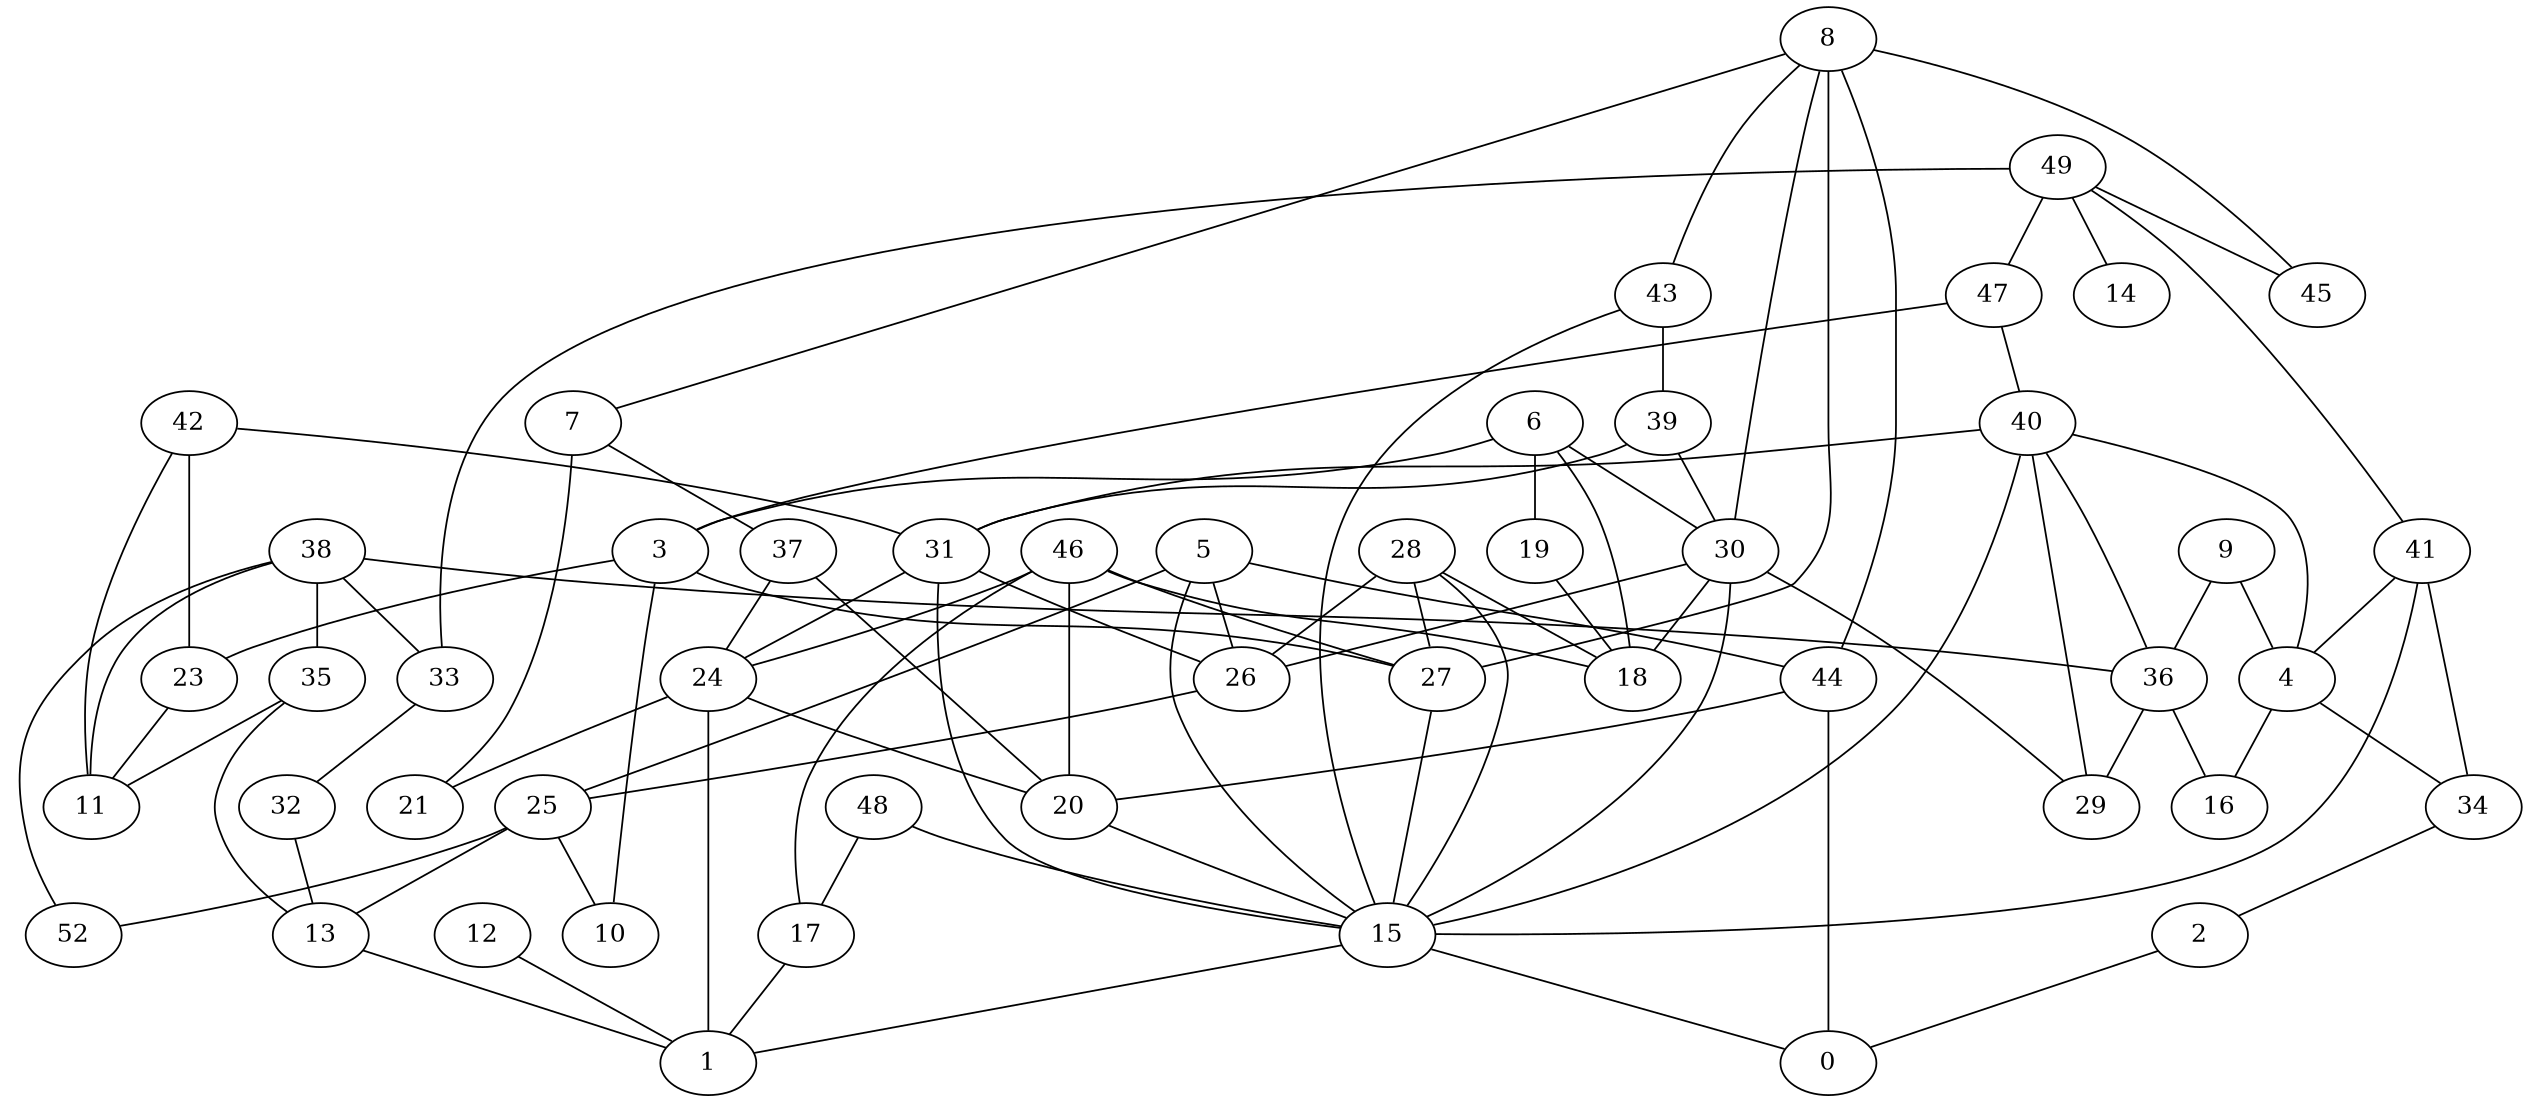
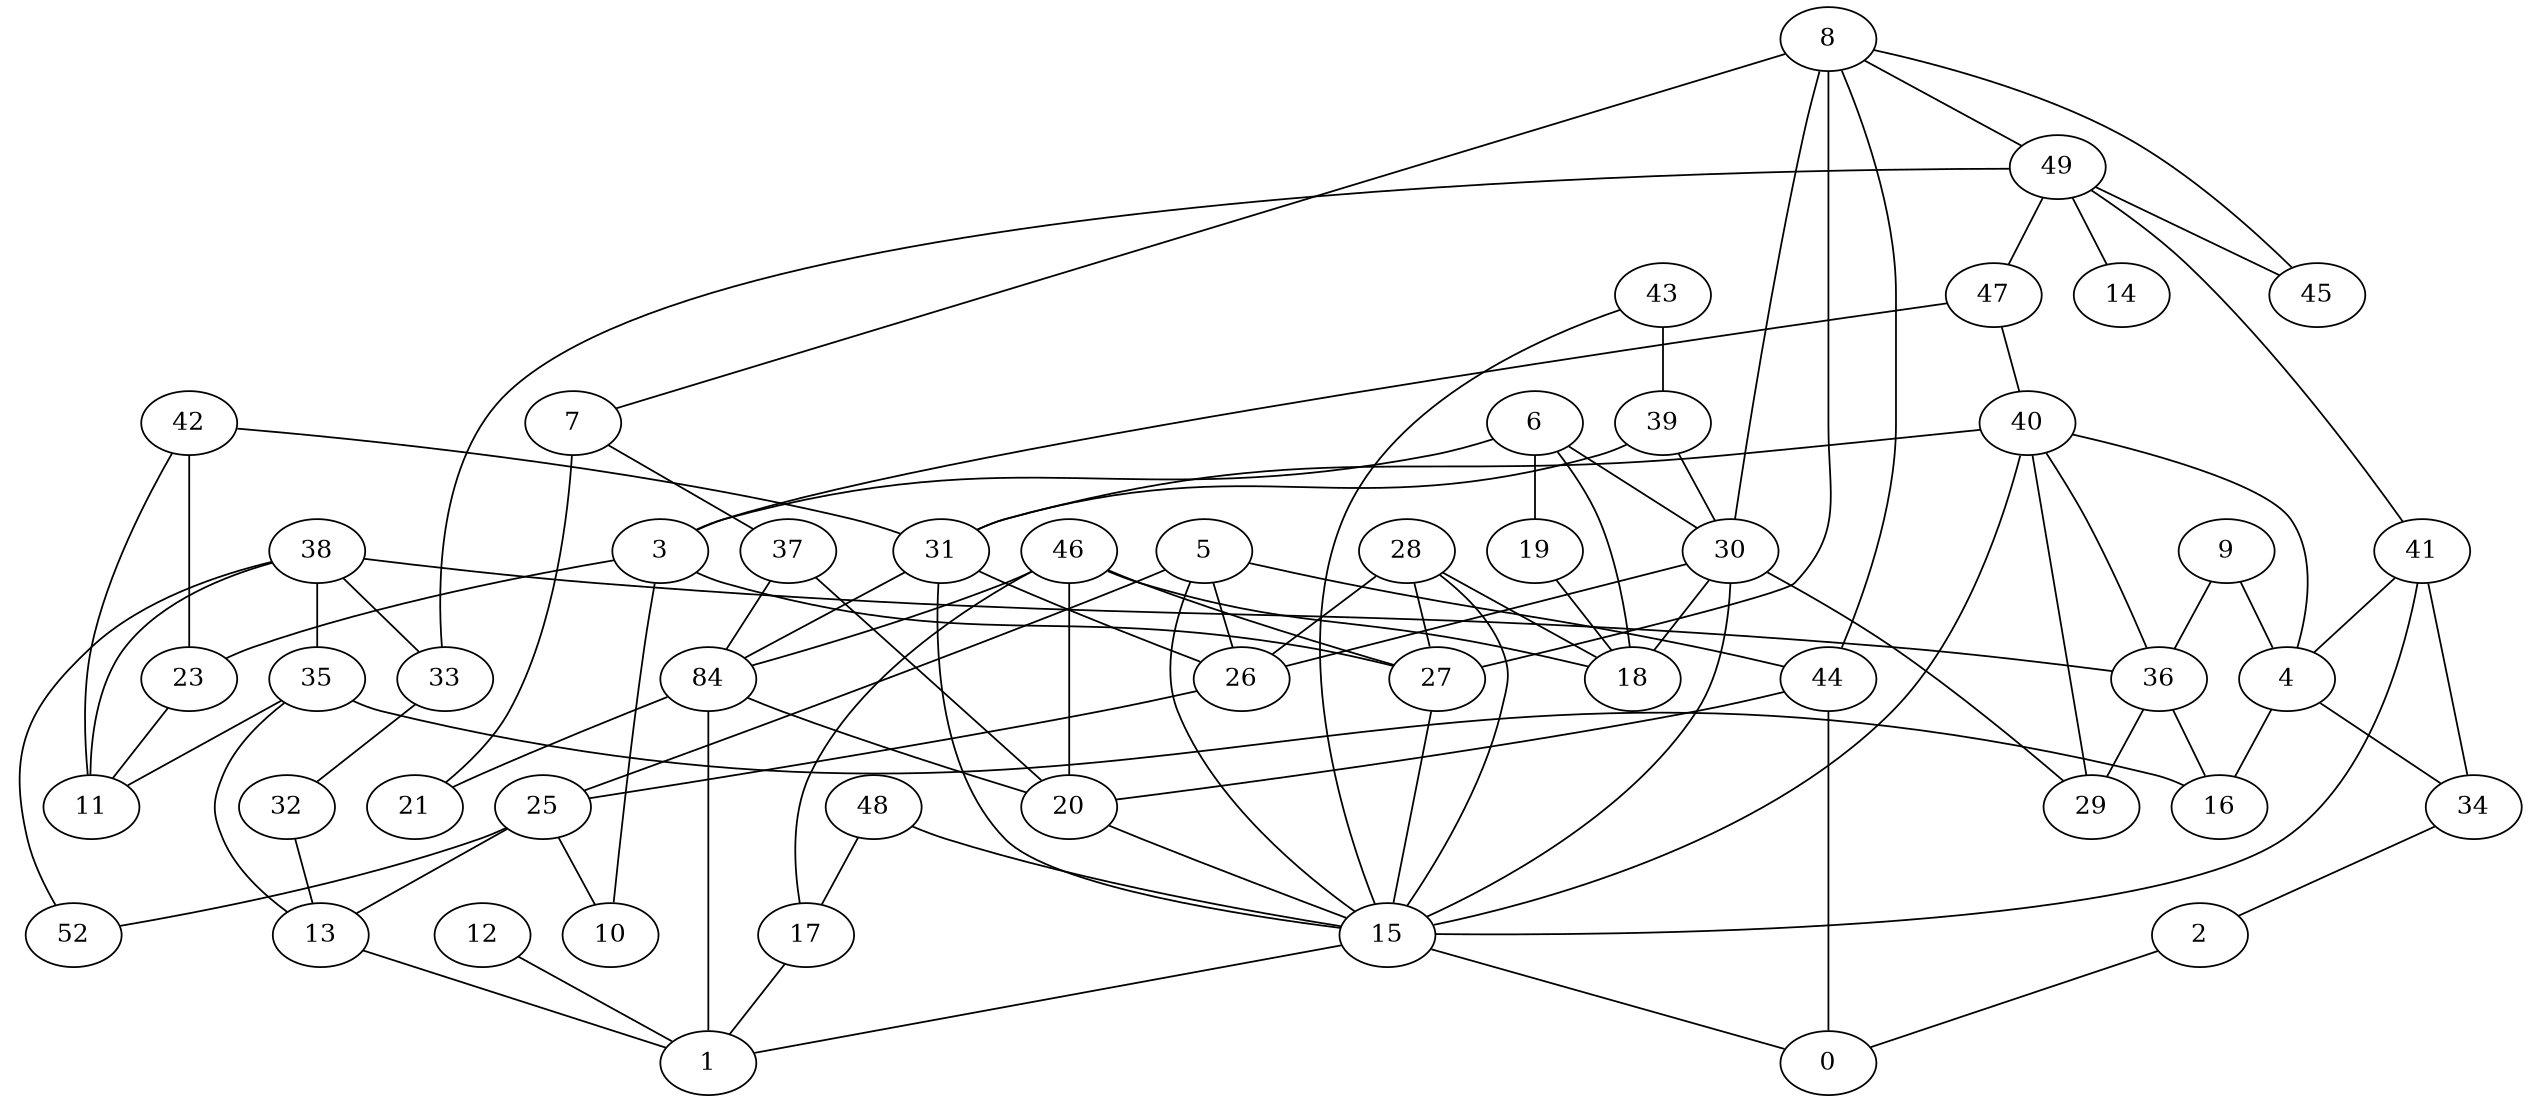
(1723, 156) -> (1943, 103)
(708, 679) -> (708, 679)
none -> (1268, 743)
